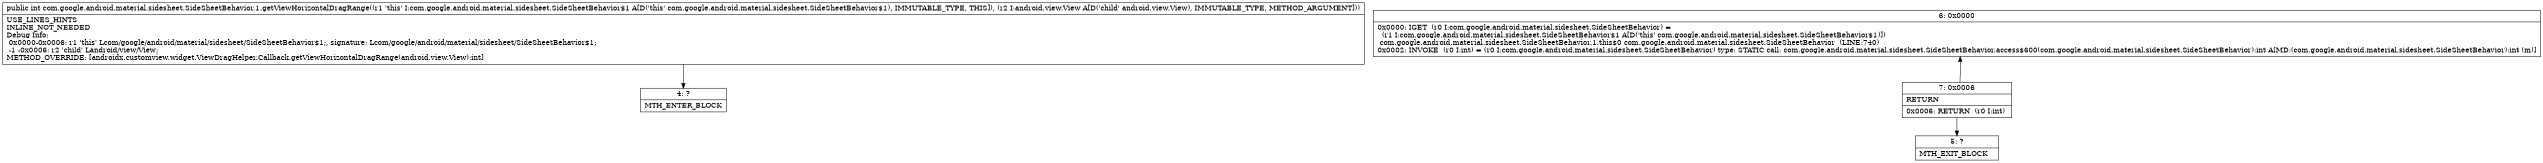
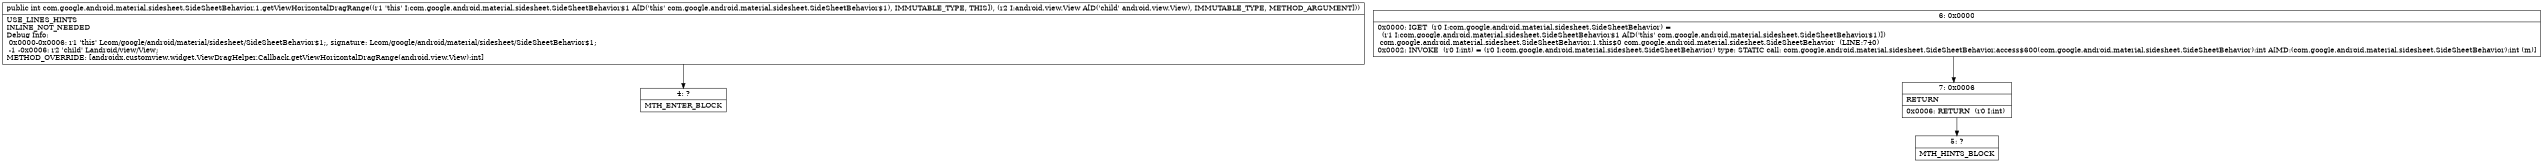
(1960, 72) -> (1954, 67)
(1954, 154) -> (1957, 154)
